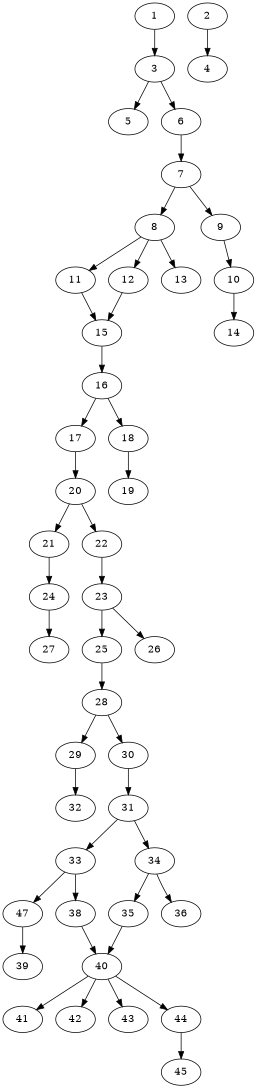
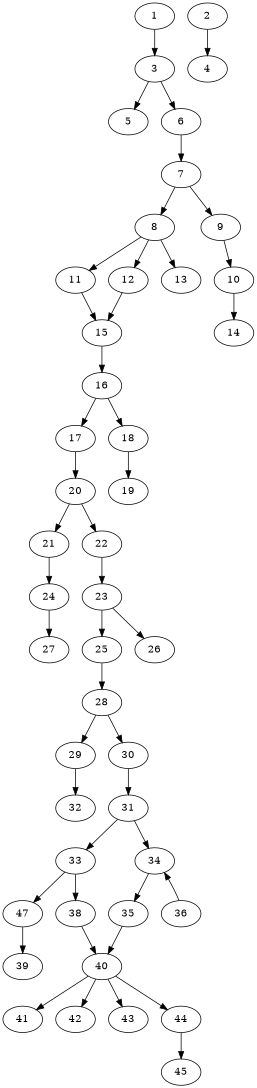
(162, 885) -> (174, 890)
